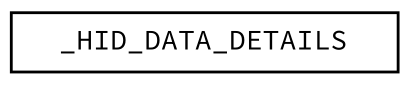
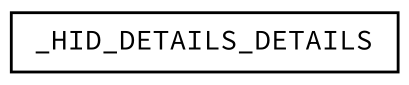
(205, 42) -> (205, 42)
